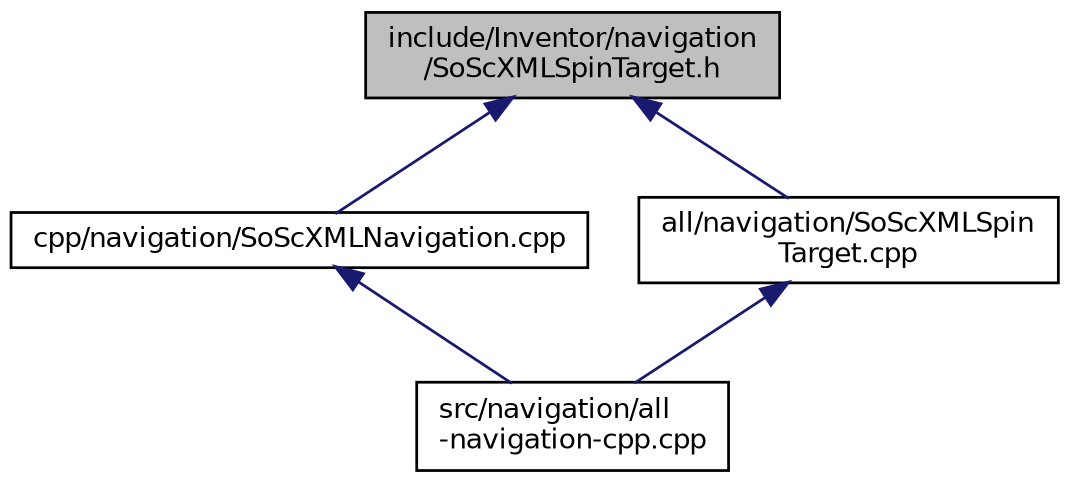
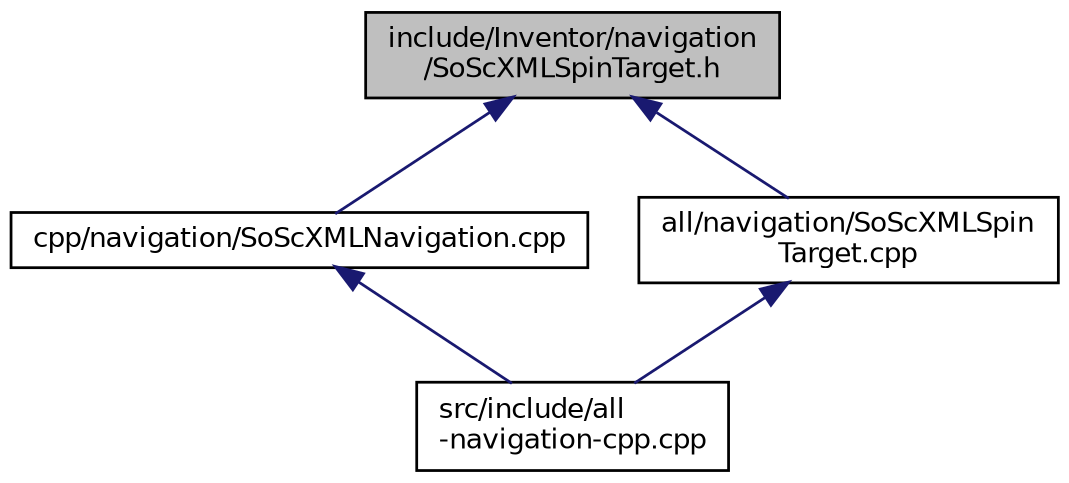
(573, 426) -> (573, 426)
